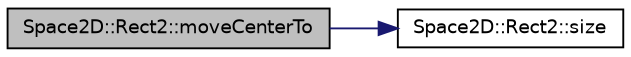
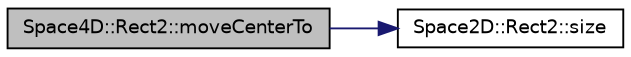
(169, 28) -> (169, 28)
